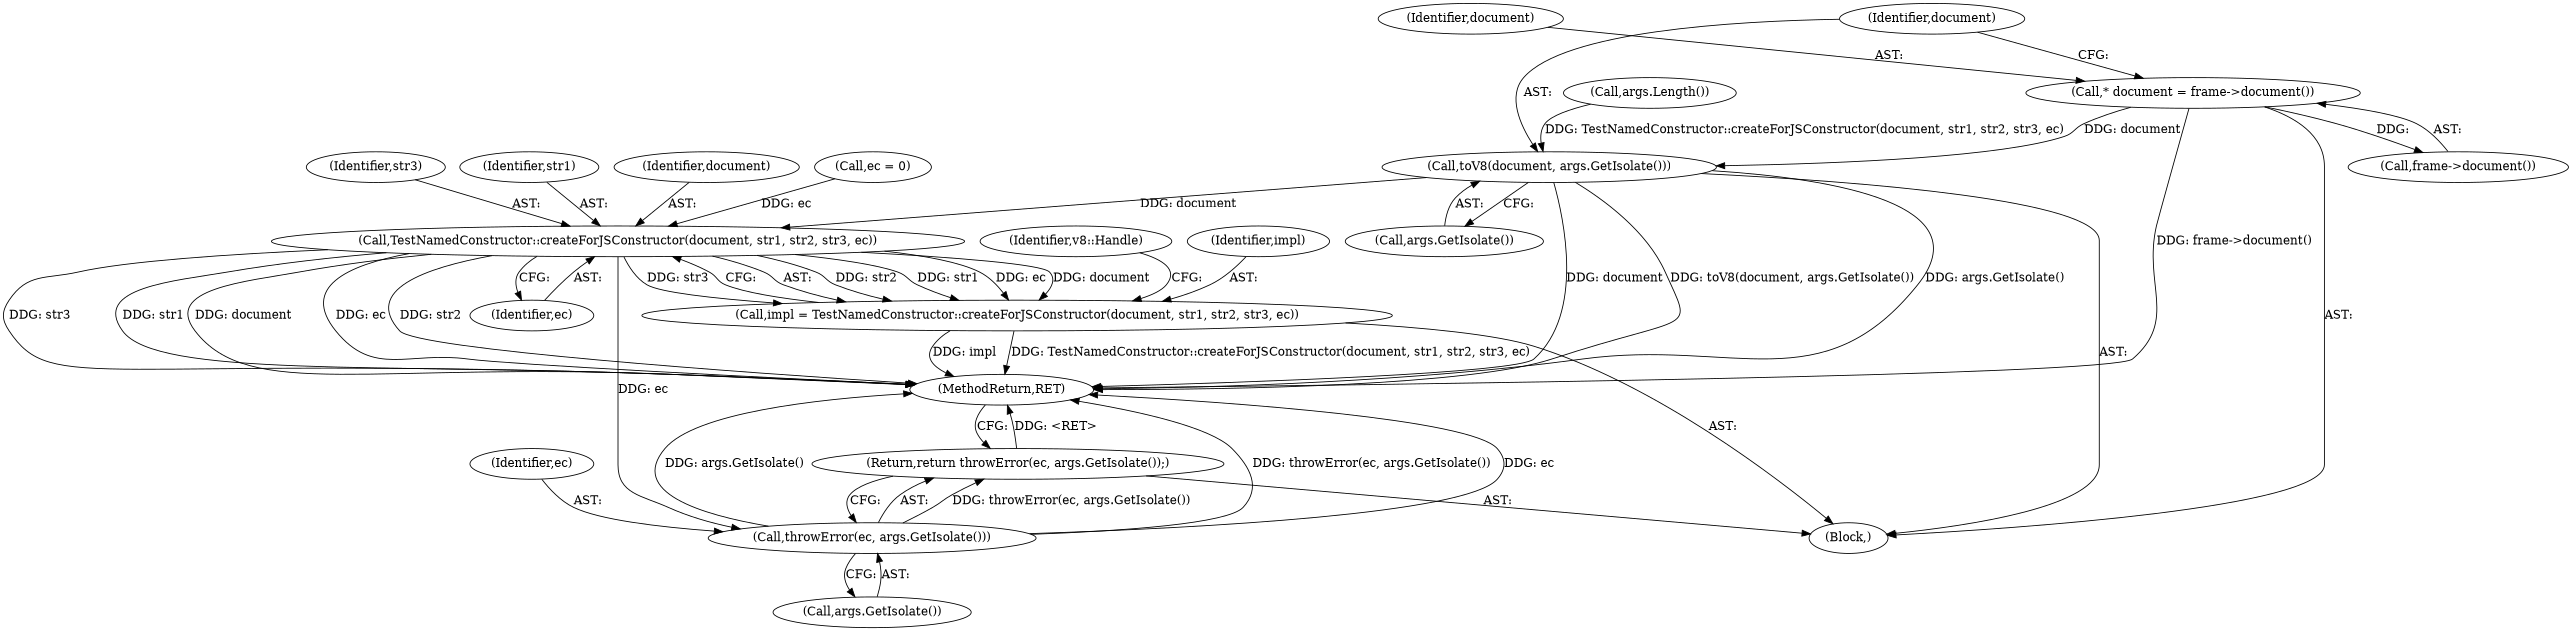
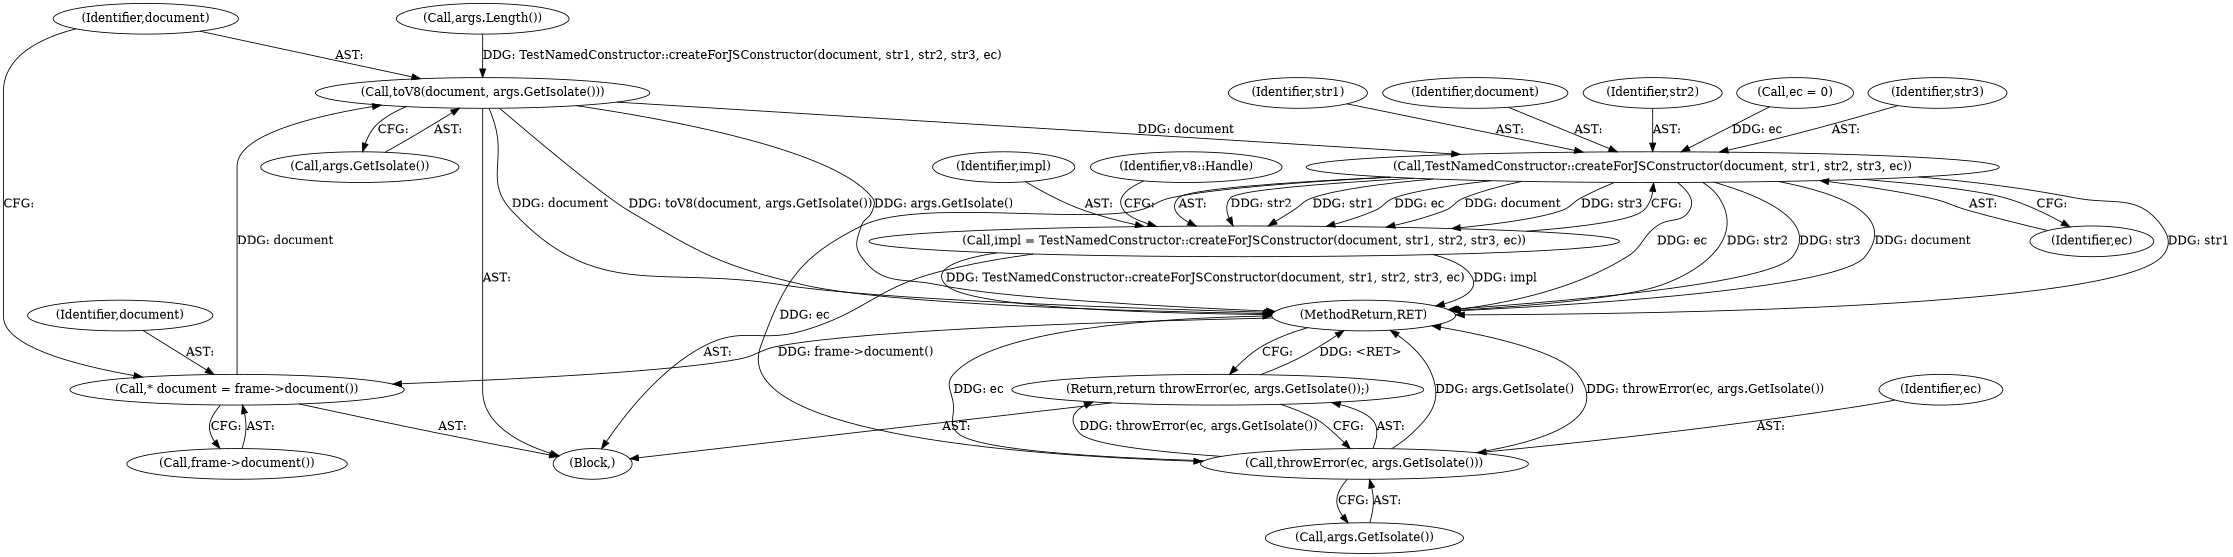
none -> (1653, 93)
(2395, 130) -> (228, 427)
(1749, 378) -> (836, 339)
